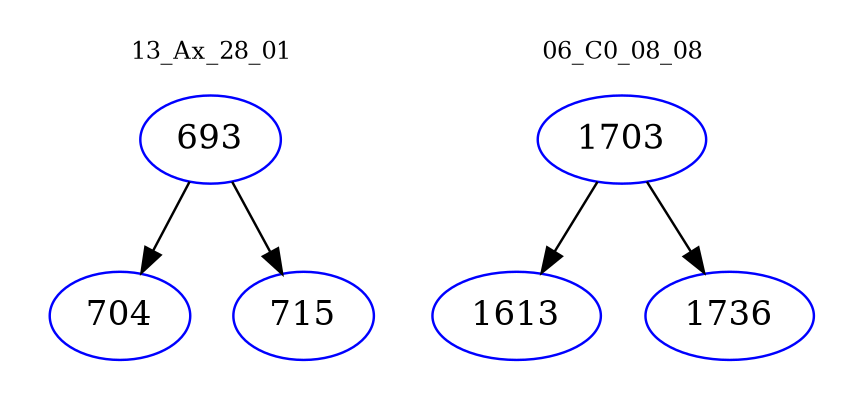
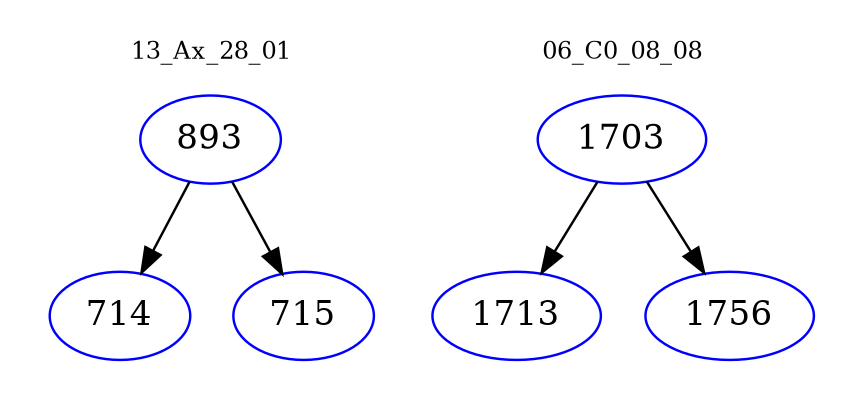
(211, 140) -> (211, 140)
(120, 316) -> (120, 316)
(517, 316) -> (517, 316)
(730, 316) -> (730, 316)
